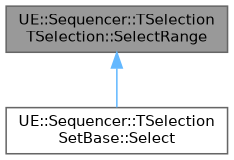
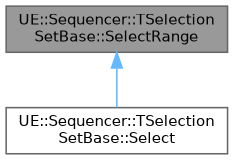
(117, 29) -> (117, 29)
